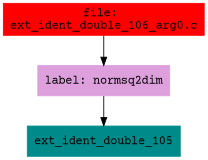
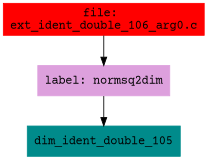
(104, 141) -> (104, 141)
